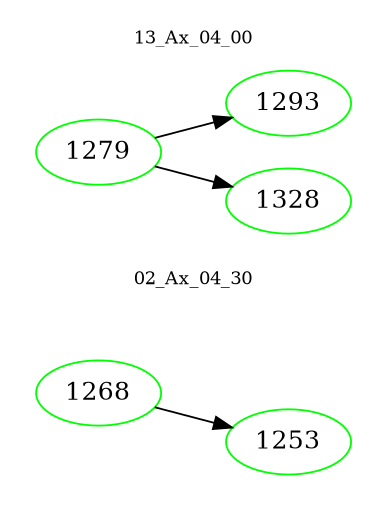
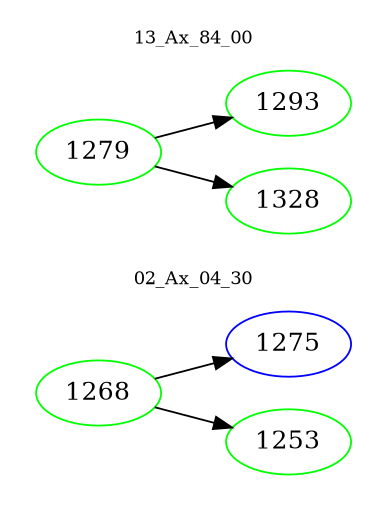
(194, 39) -> (194, 39)
none -> (289, 344)
